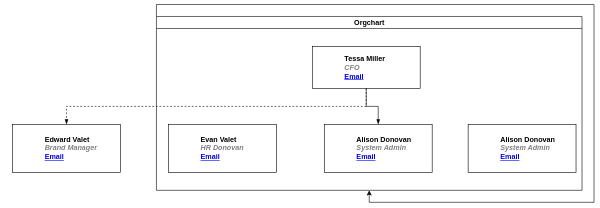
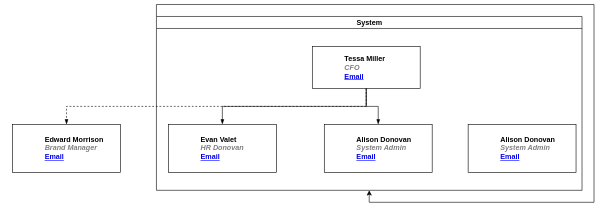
(370, 23) -> (370, 23)
none -> (222, 114)
(70, 149) -> (73, 149)
